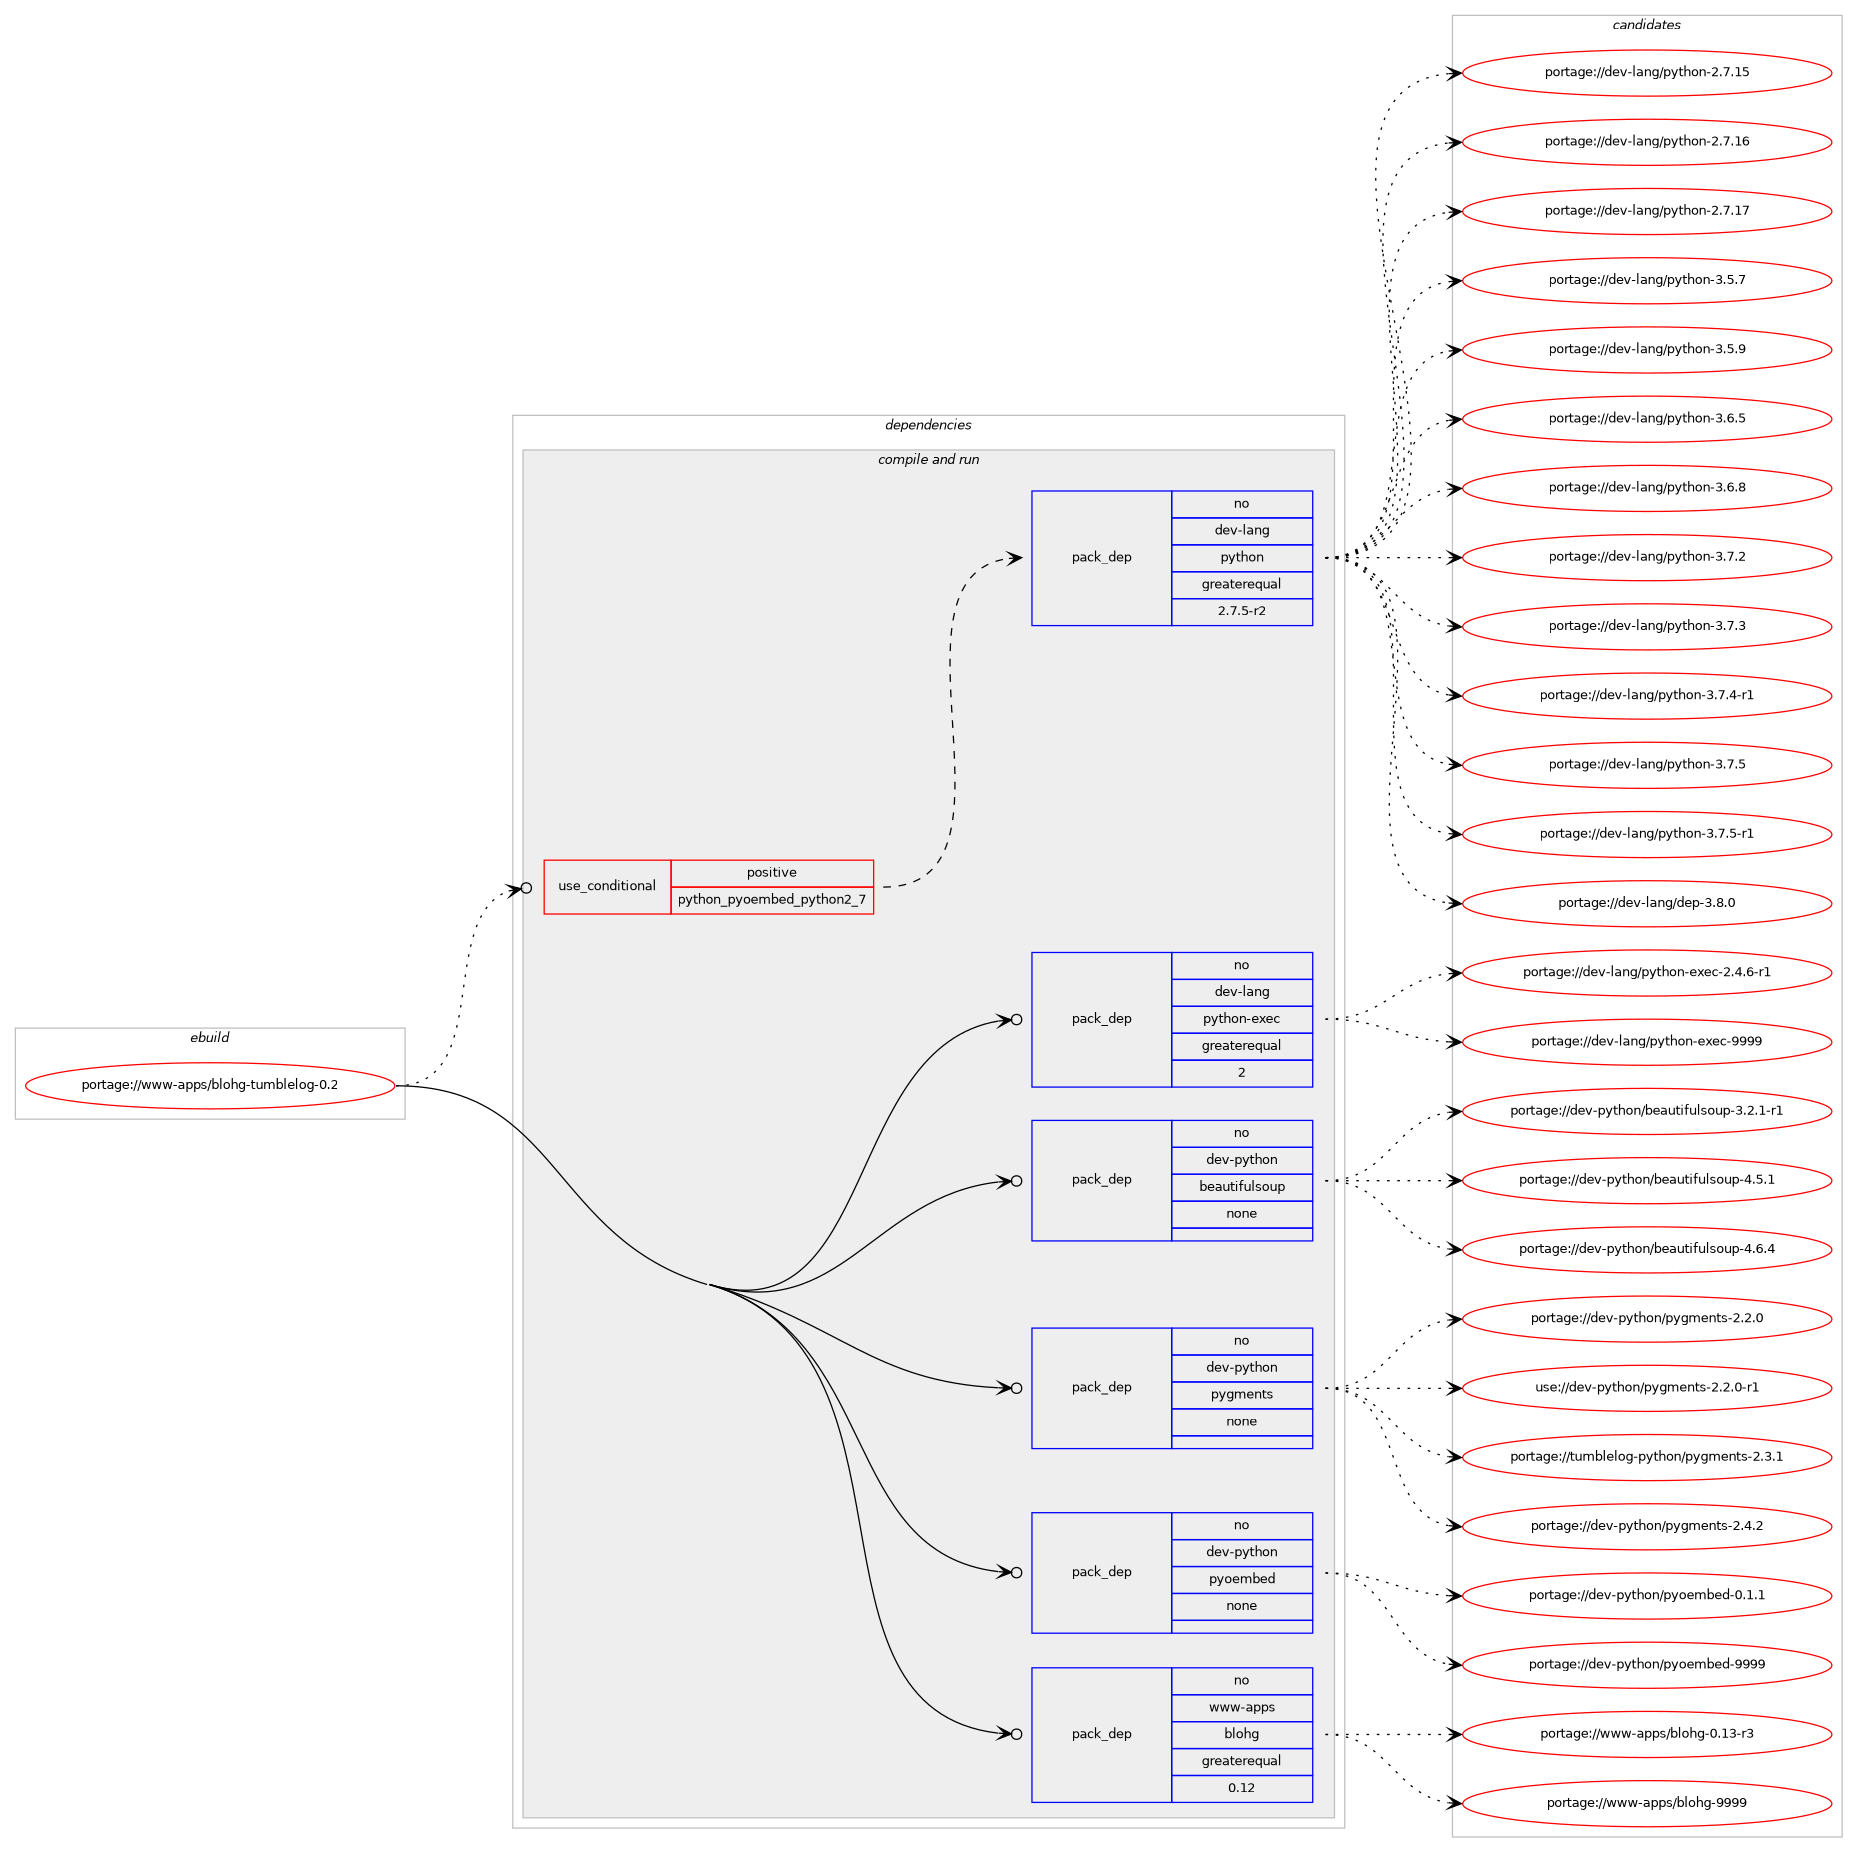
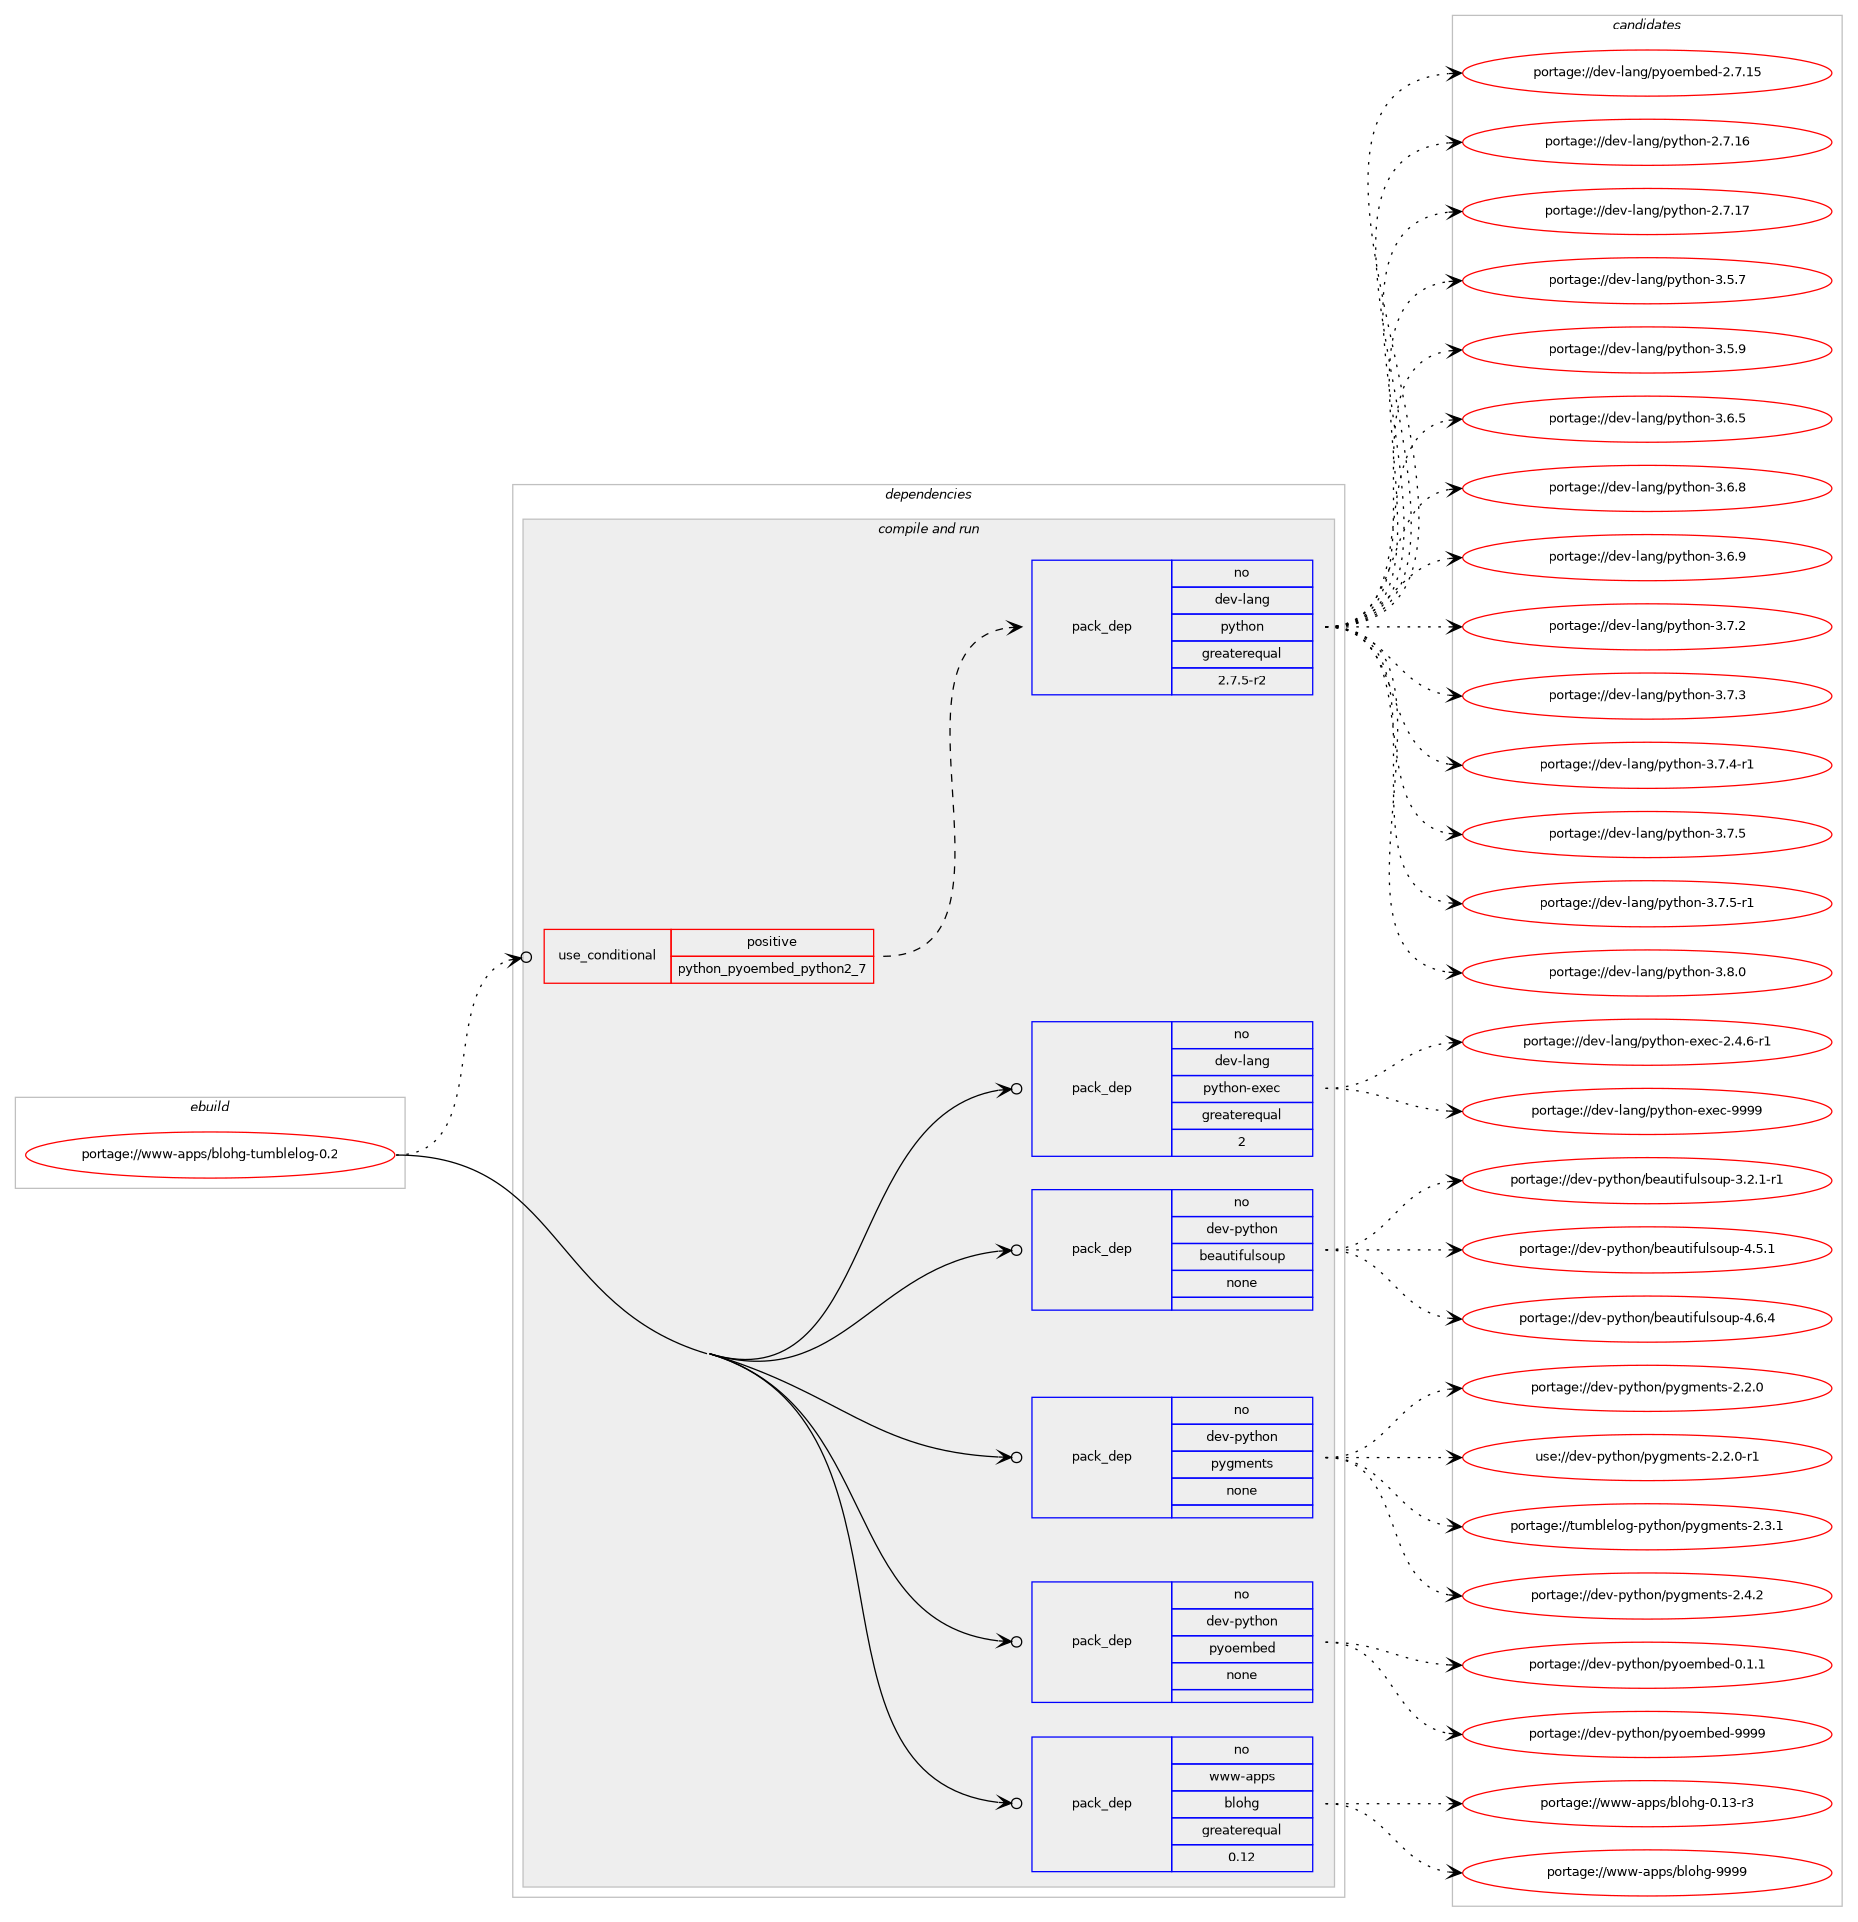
(1647, 73) -> (1647, 73)
none -> (1647, 558)
(1647, 904) -> (1647, 973)
